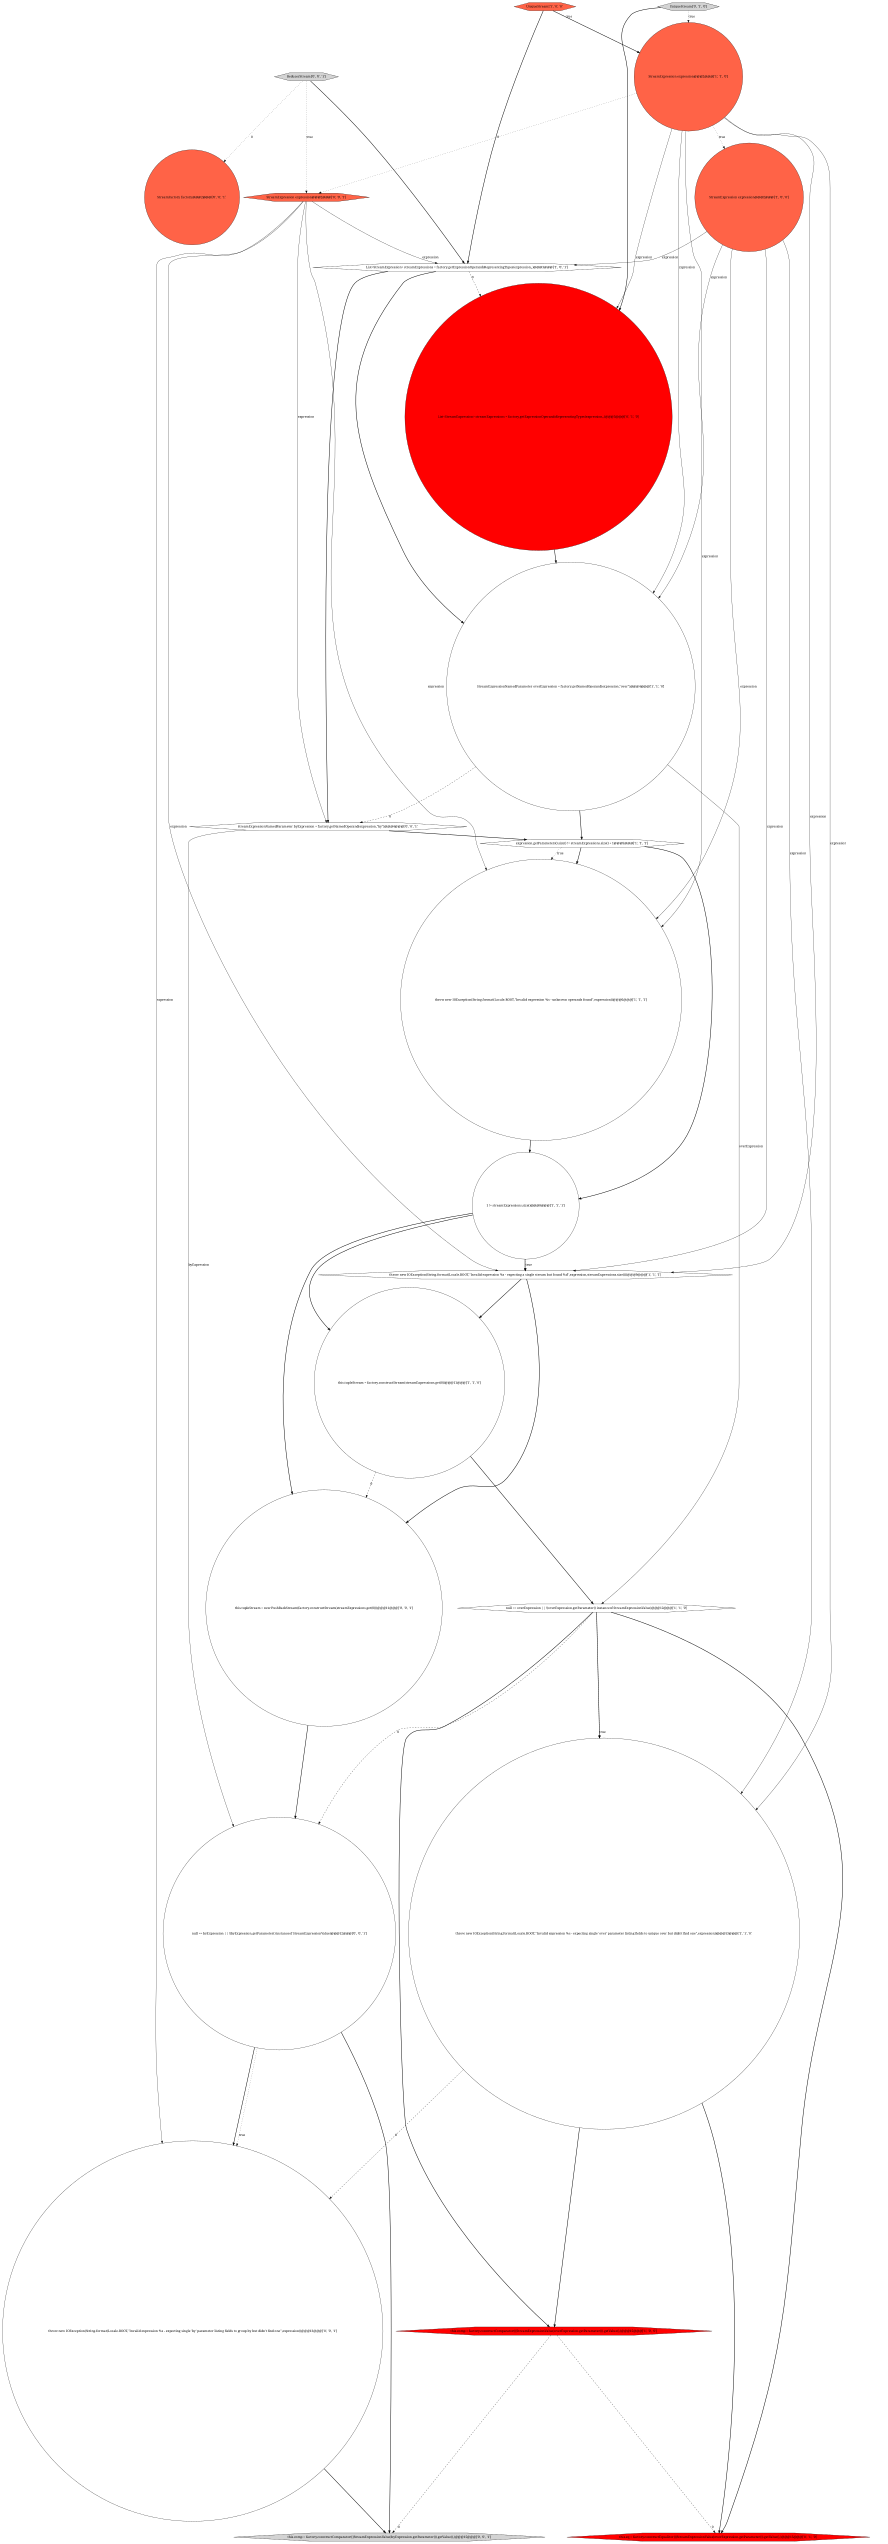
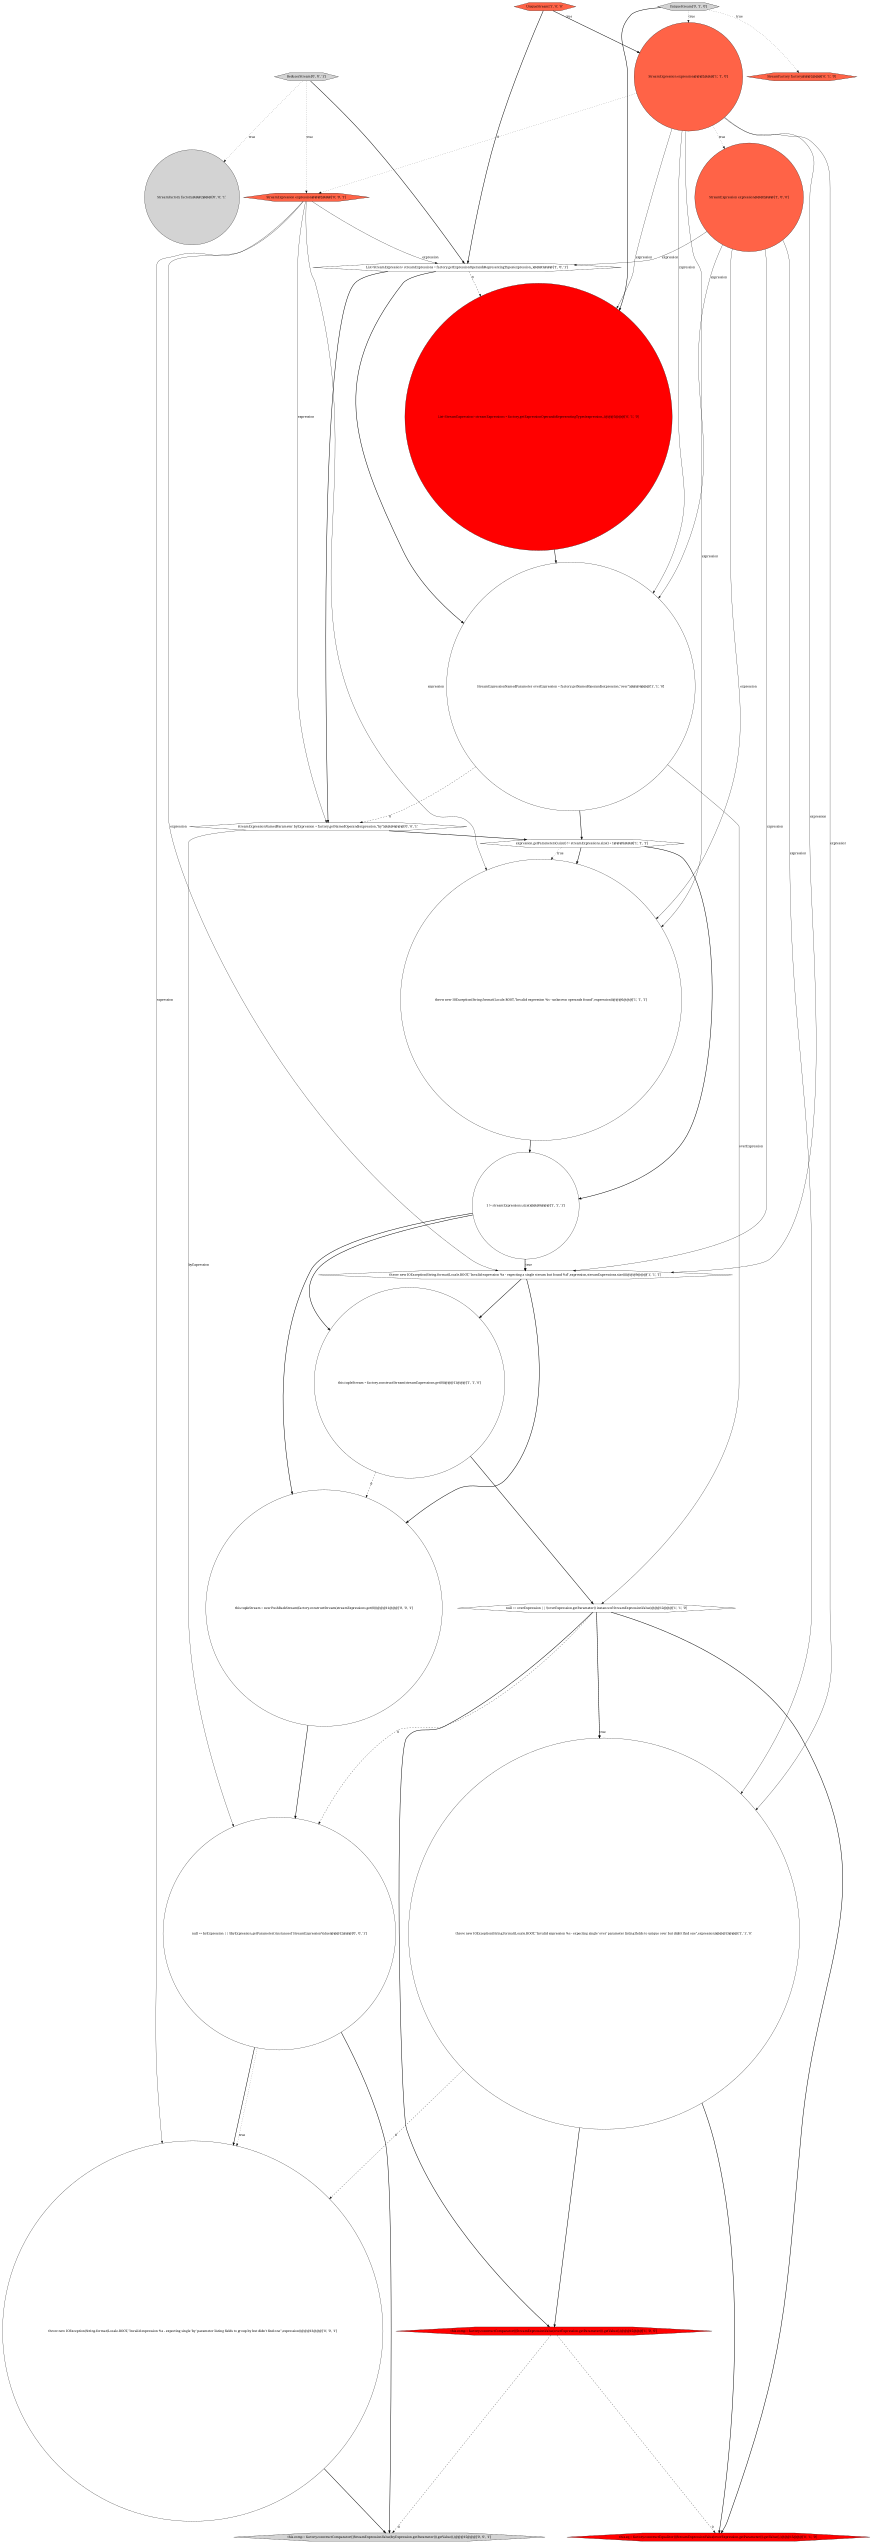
none -> (802, 77)
(252, 137) -> (252, 137)
(192, 197) -> (192, 197)
